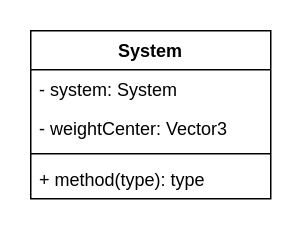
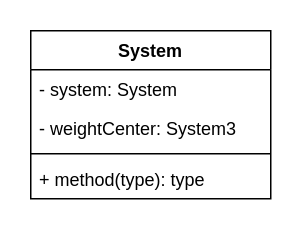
(146, 129) -> (146, 129)
